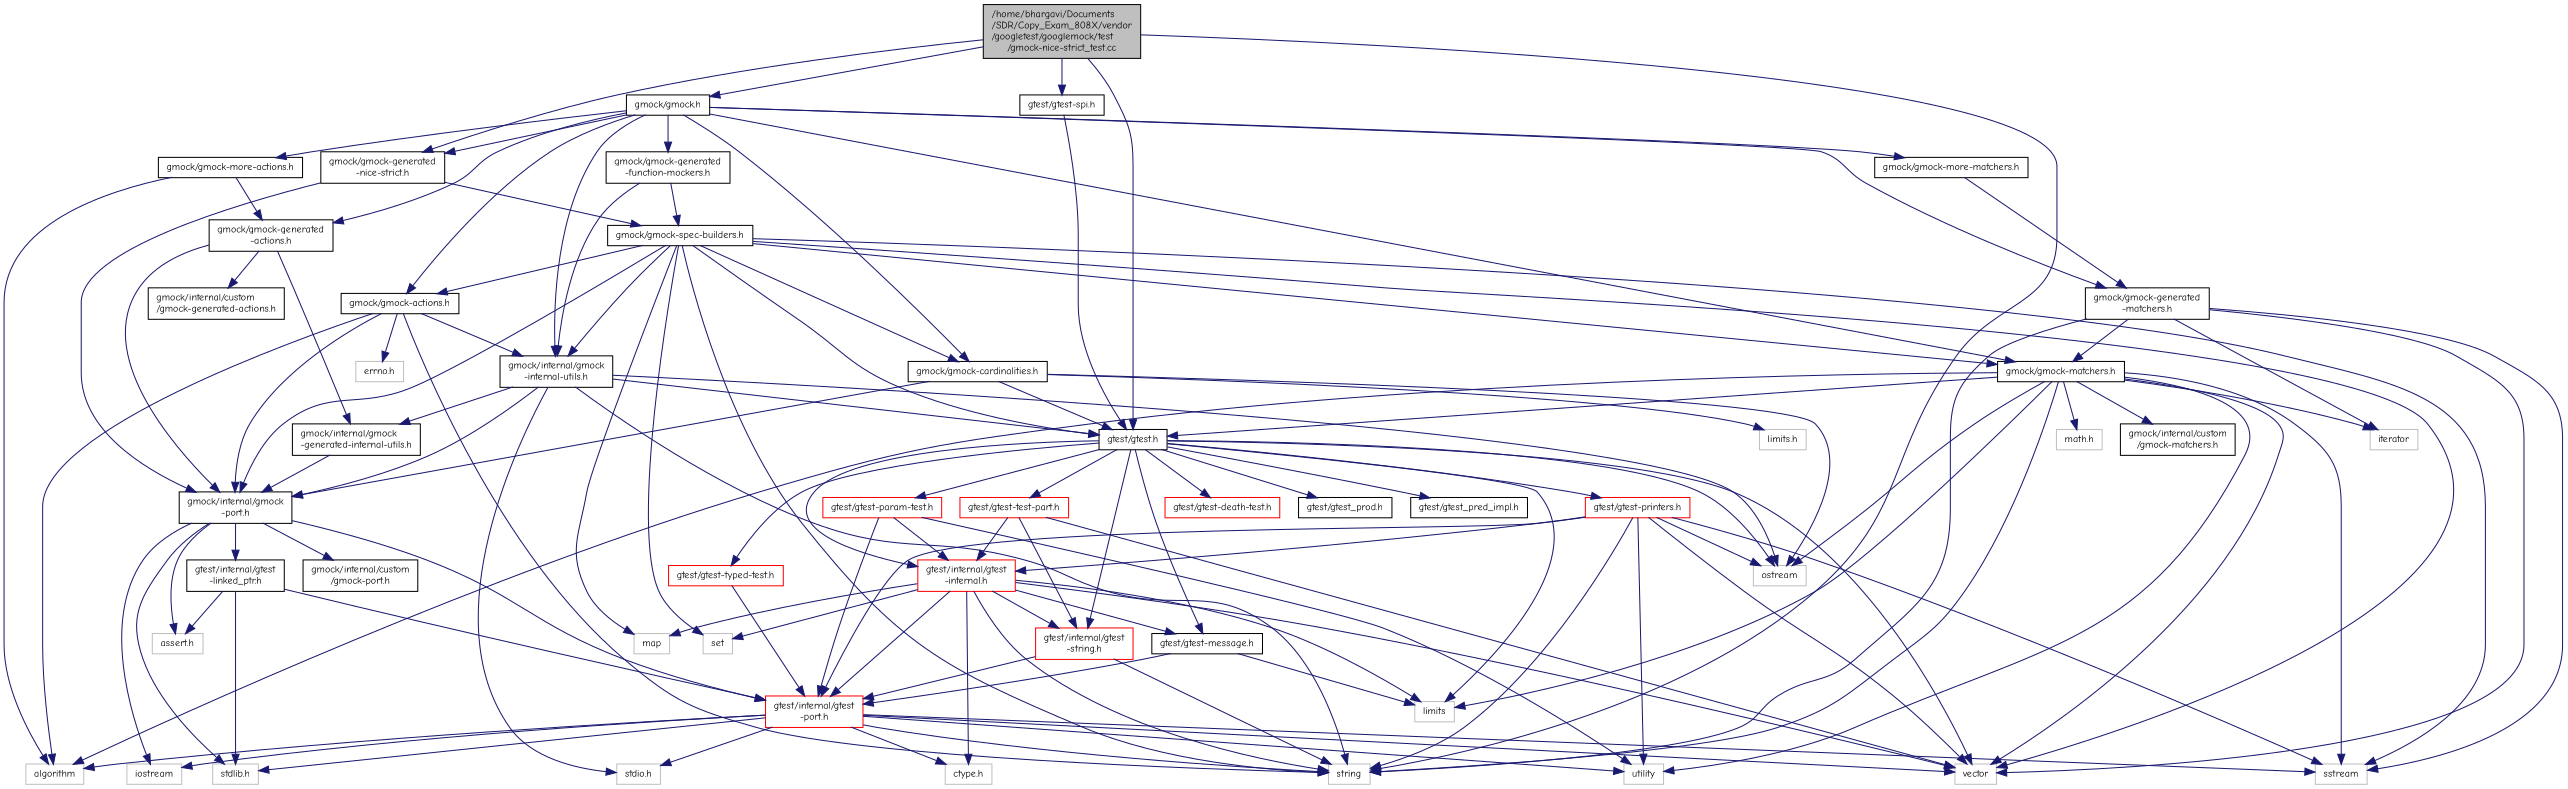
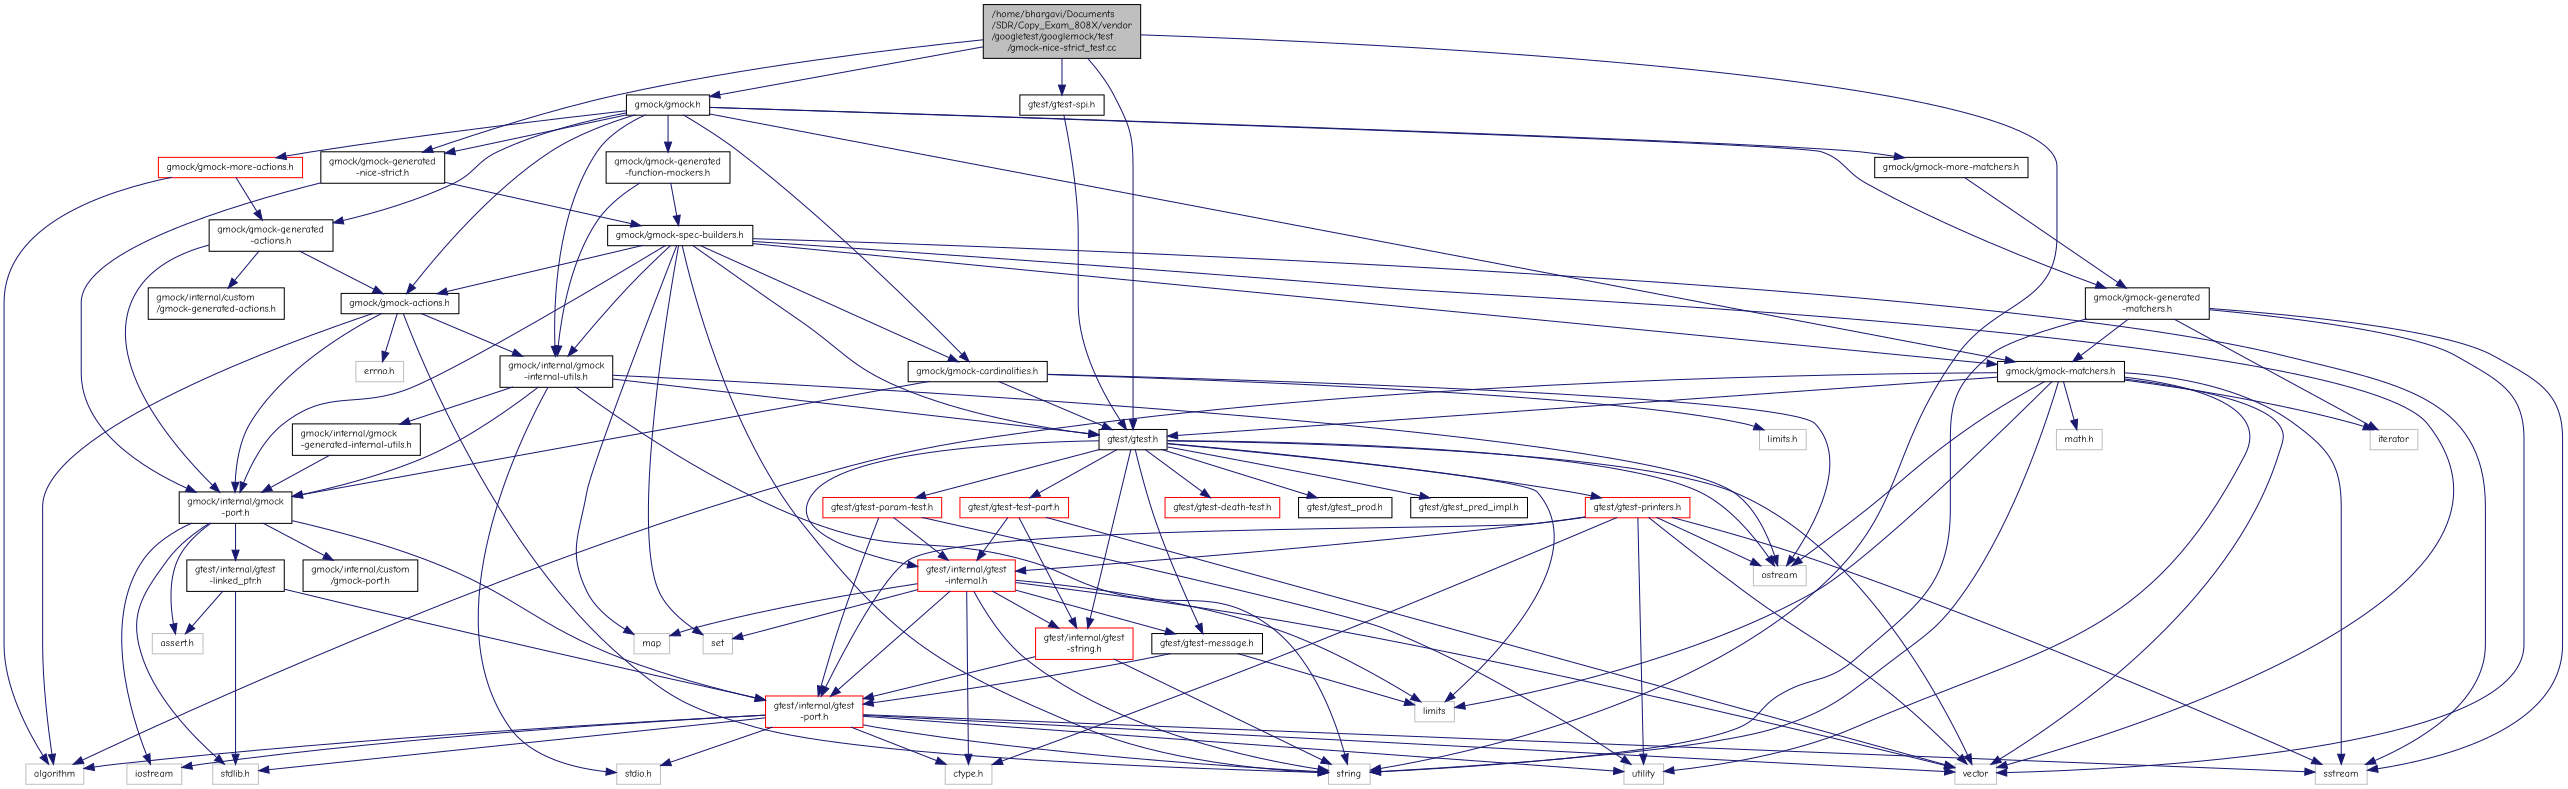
(230, 168) -> (230, 168)
(311, 328) -> (336, 270)
(2178, 440) -> none
(726, 576) -> none
(1535, 659) -> (1327, 638)
